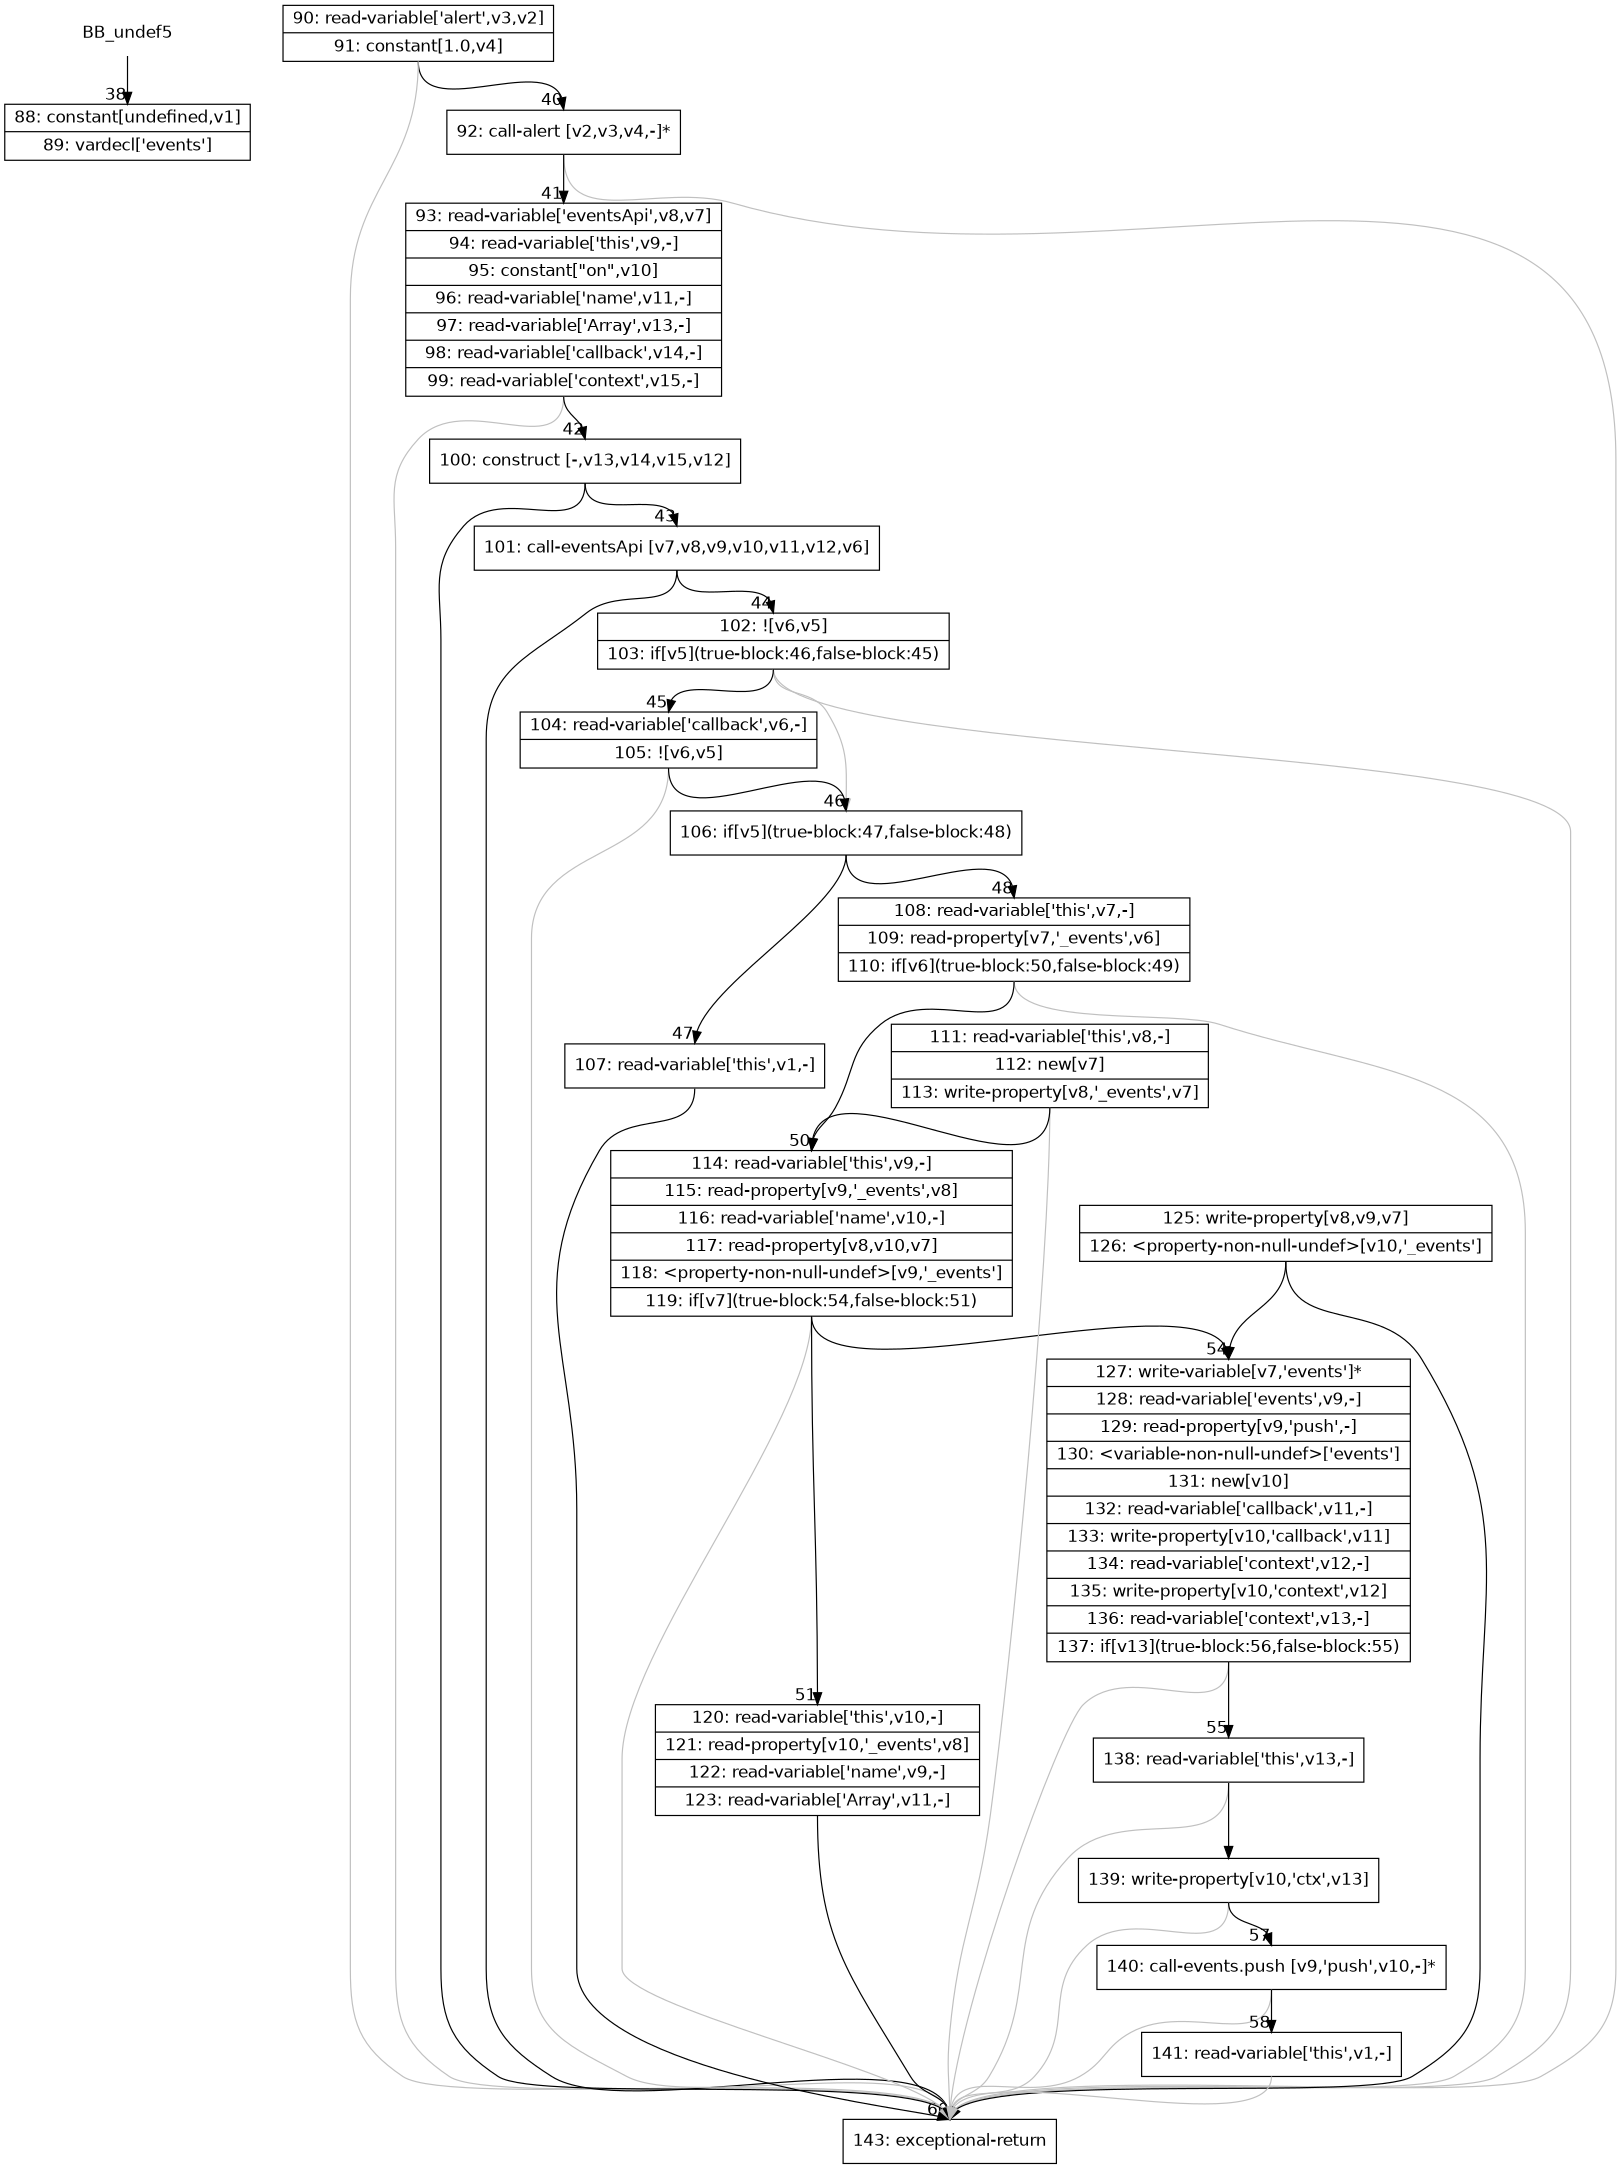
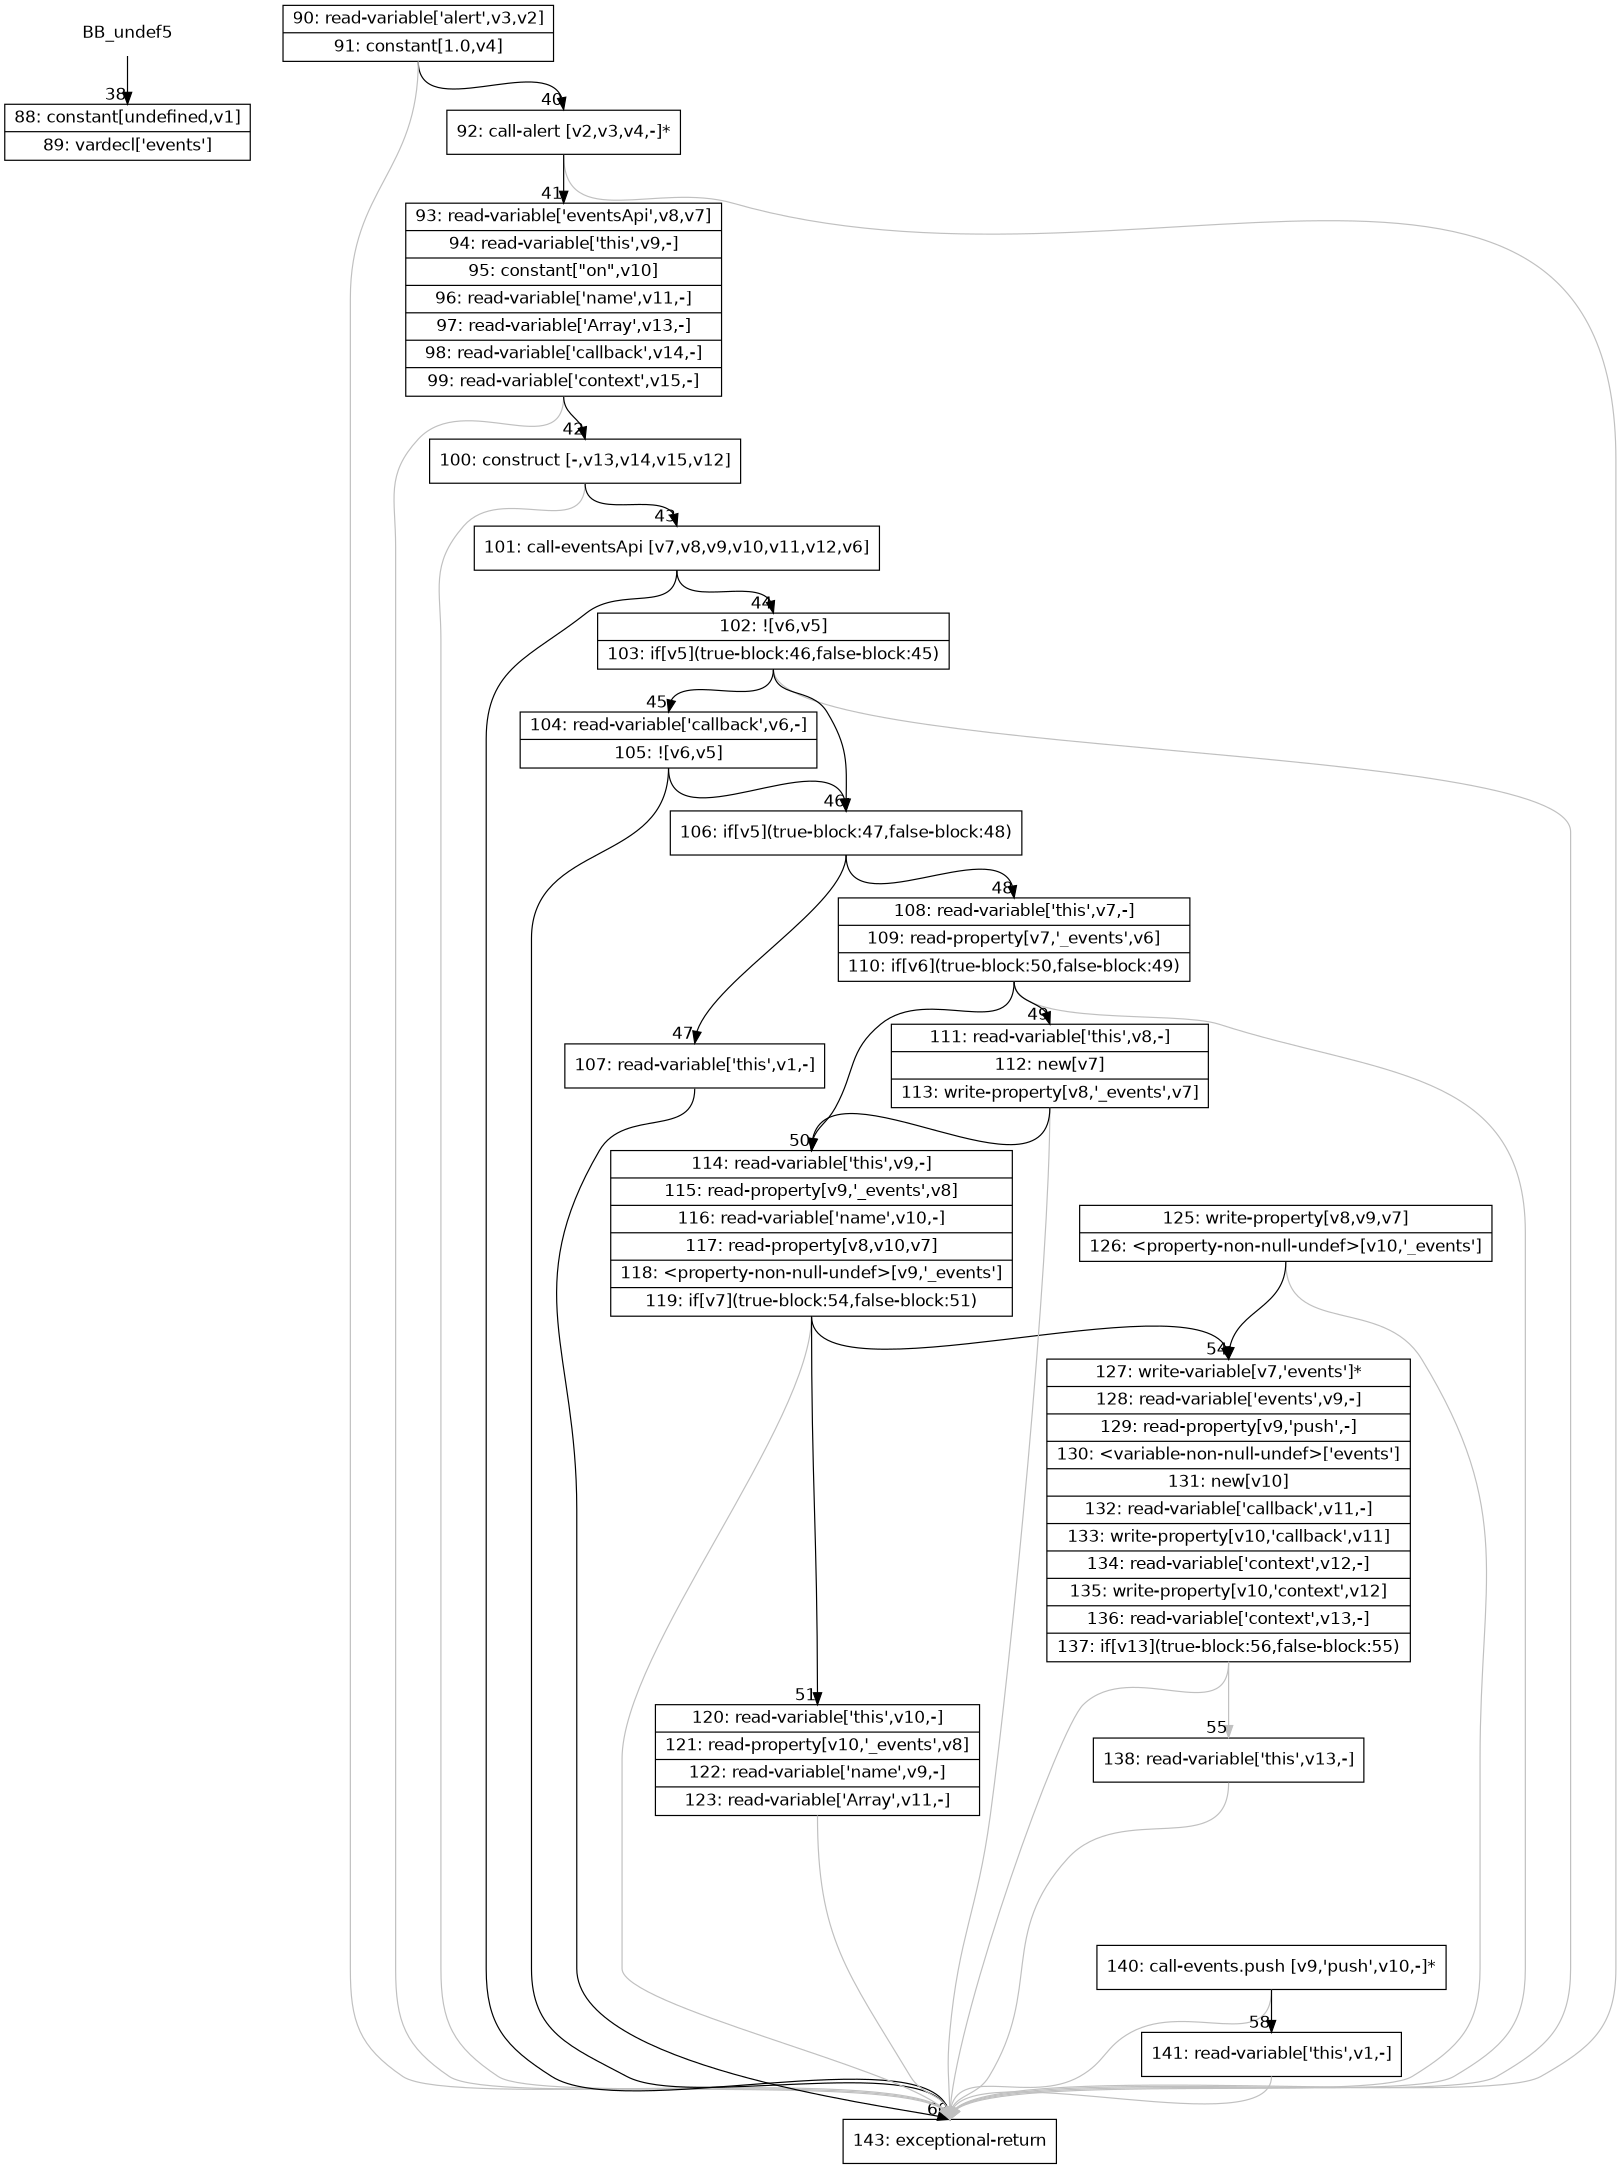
(831, 720) -> (831, 720)
none -> (1027, 1000)
(441, 1461) -> (441, 1461)
(531, 1579) -> (531, 1579)
(1229, 1694) -> (1229, 1694)
(1480, 1865) -> (1480, 1865)
(1229, 1880) -> none
(851, 1976) -> (851, 1976)
